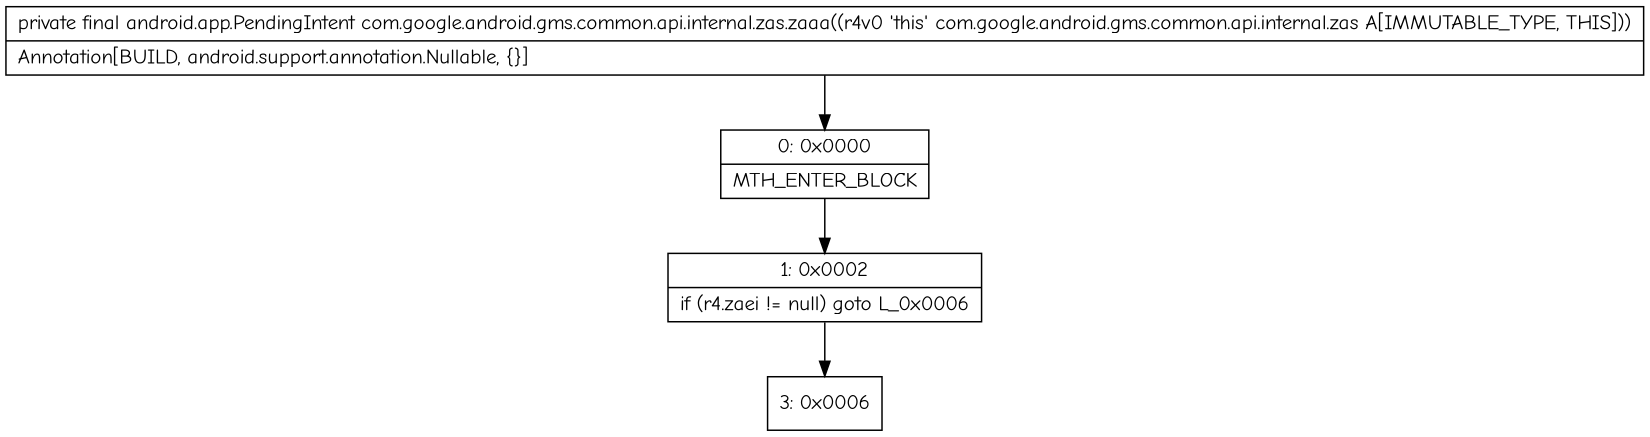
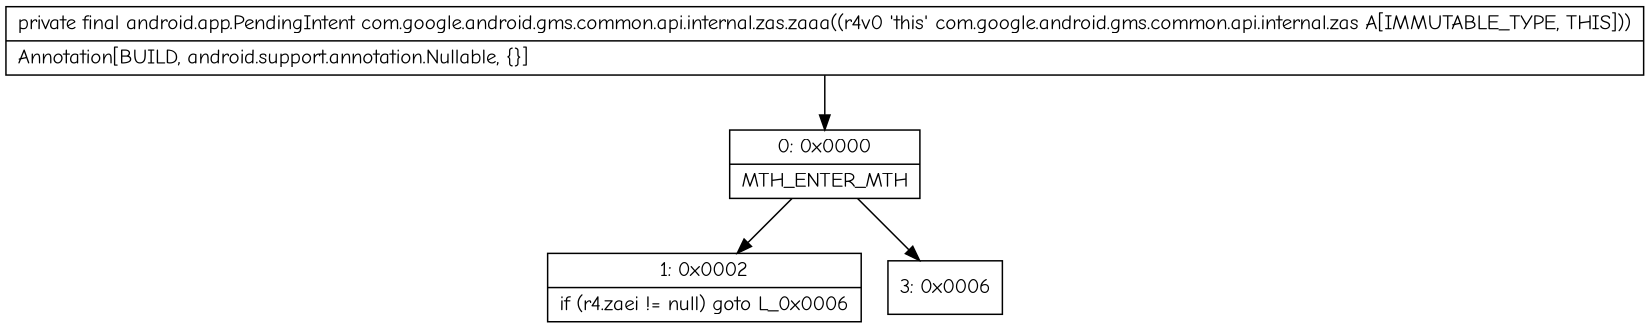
(825, 181) -> (825, 181)
(825, 342) -> (883, 224)
